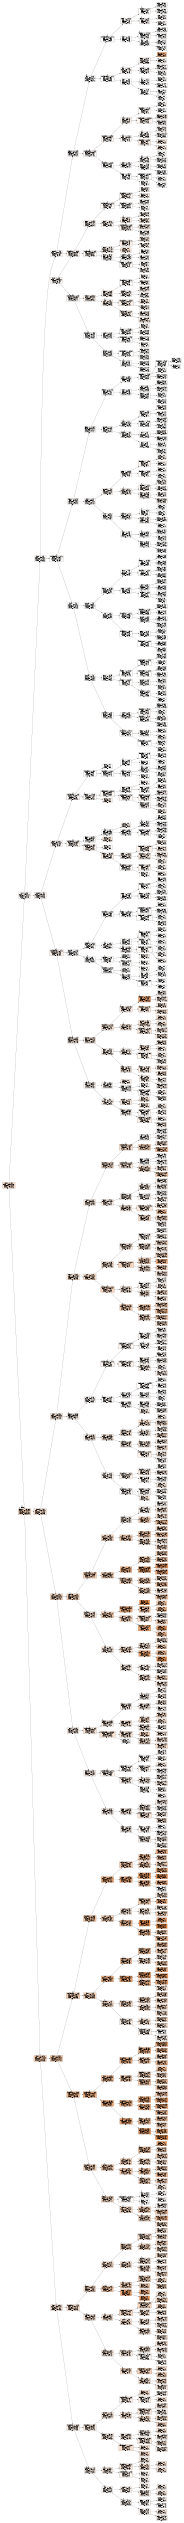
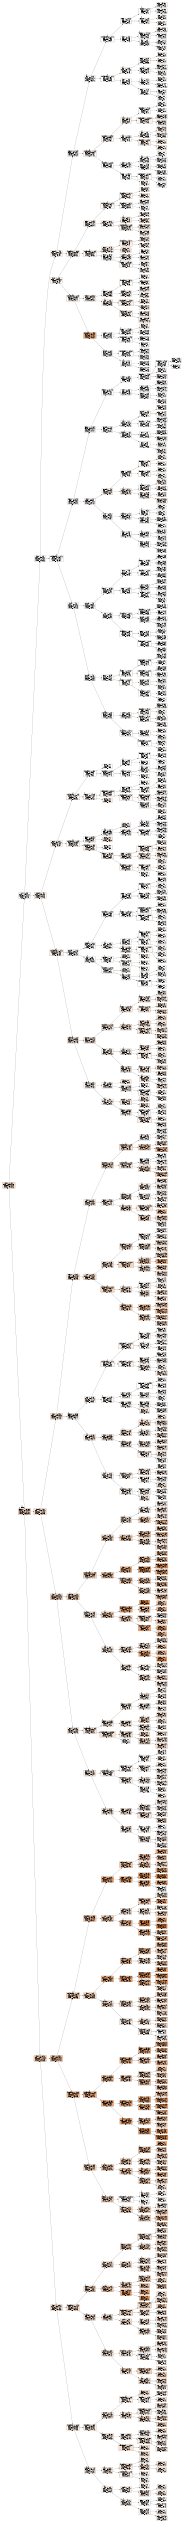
(162, 55) -> (162, 55)
(90, 335) -> (90, 335)
(145, 999) -> (145, 999)
